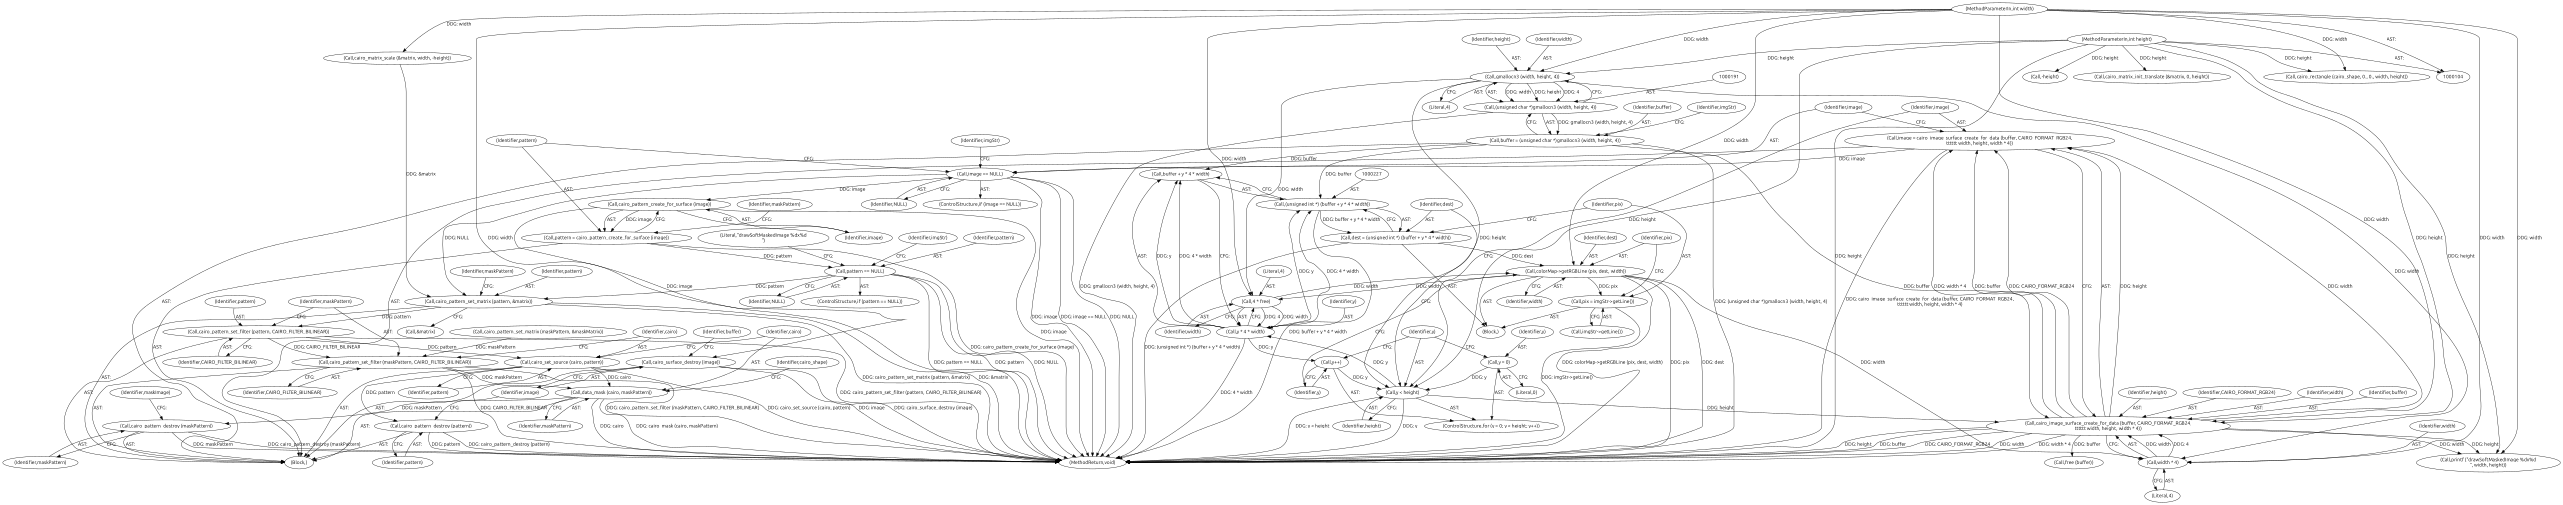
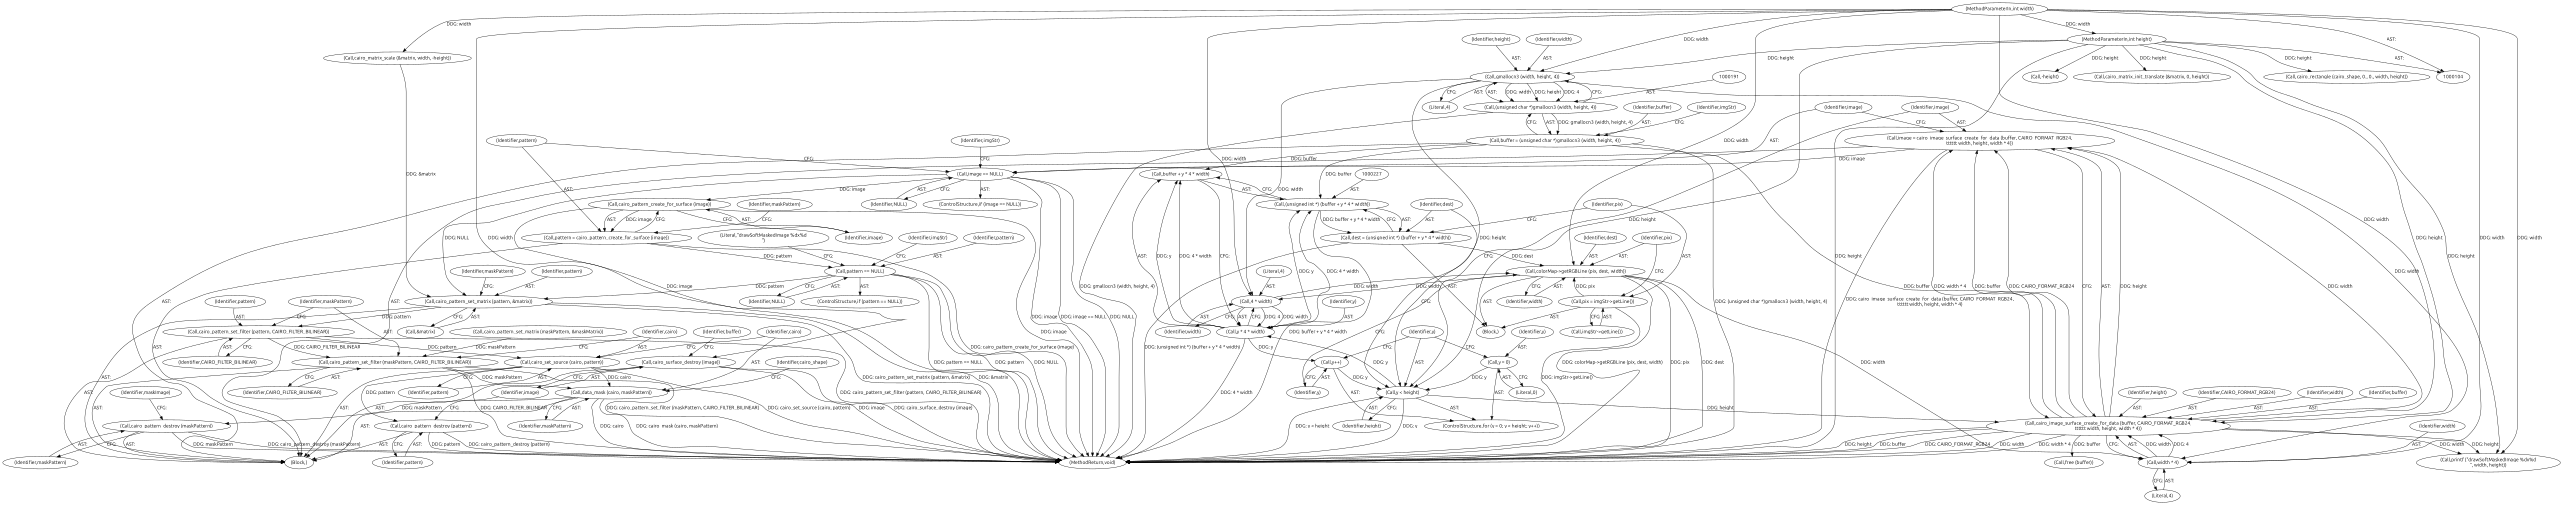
(2202, 20) -> (2056, 24)
(1595, 284) -> (1577, 290)
(1256, 302) -> (1256, 302)
none -> (457, 323)
